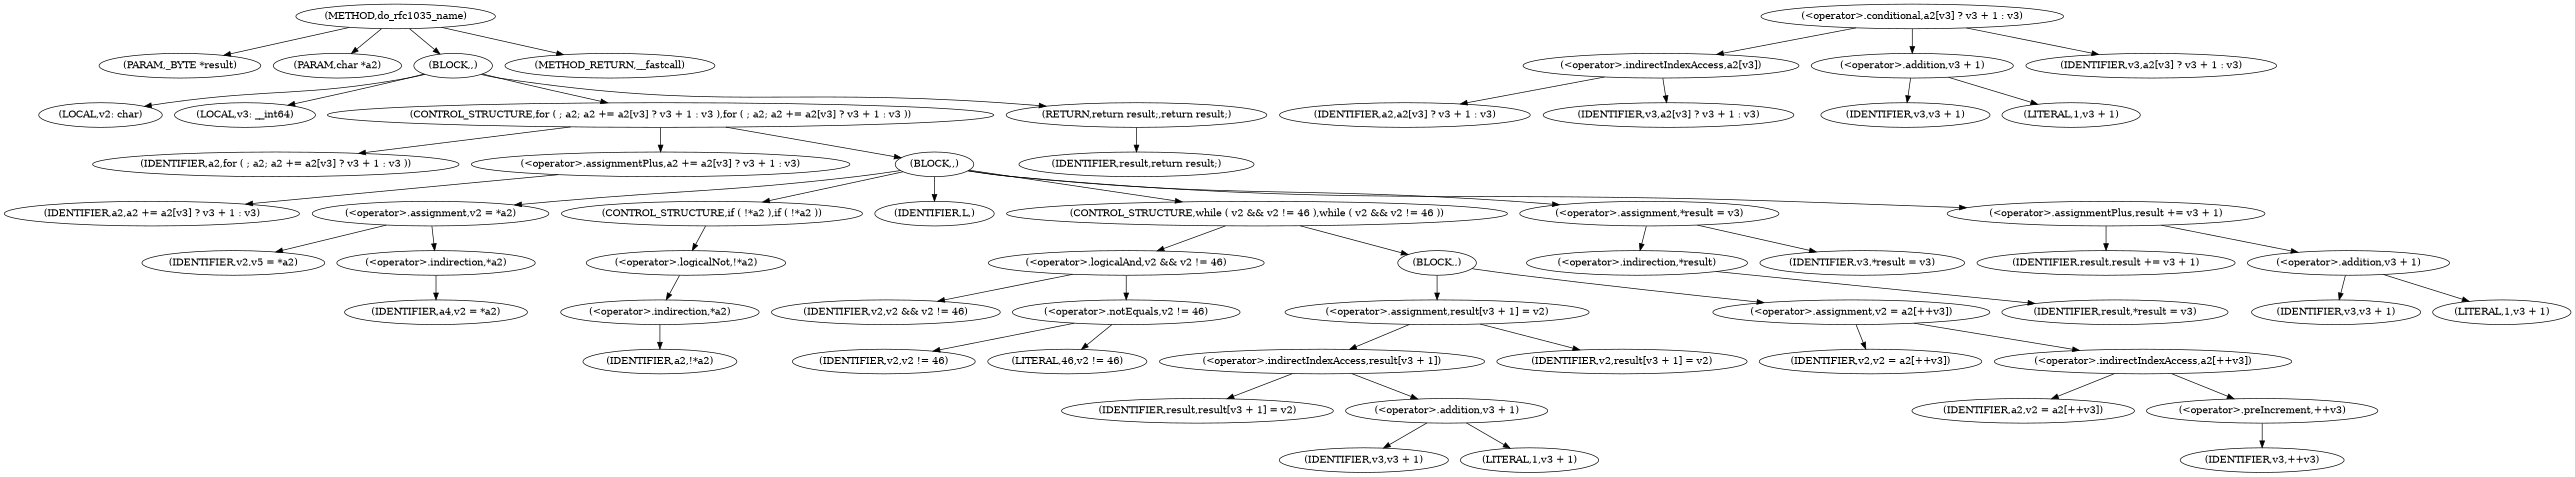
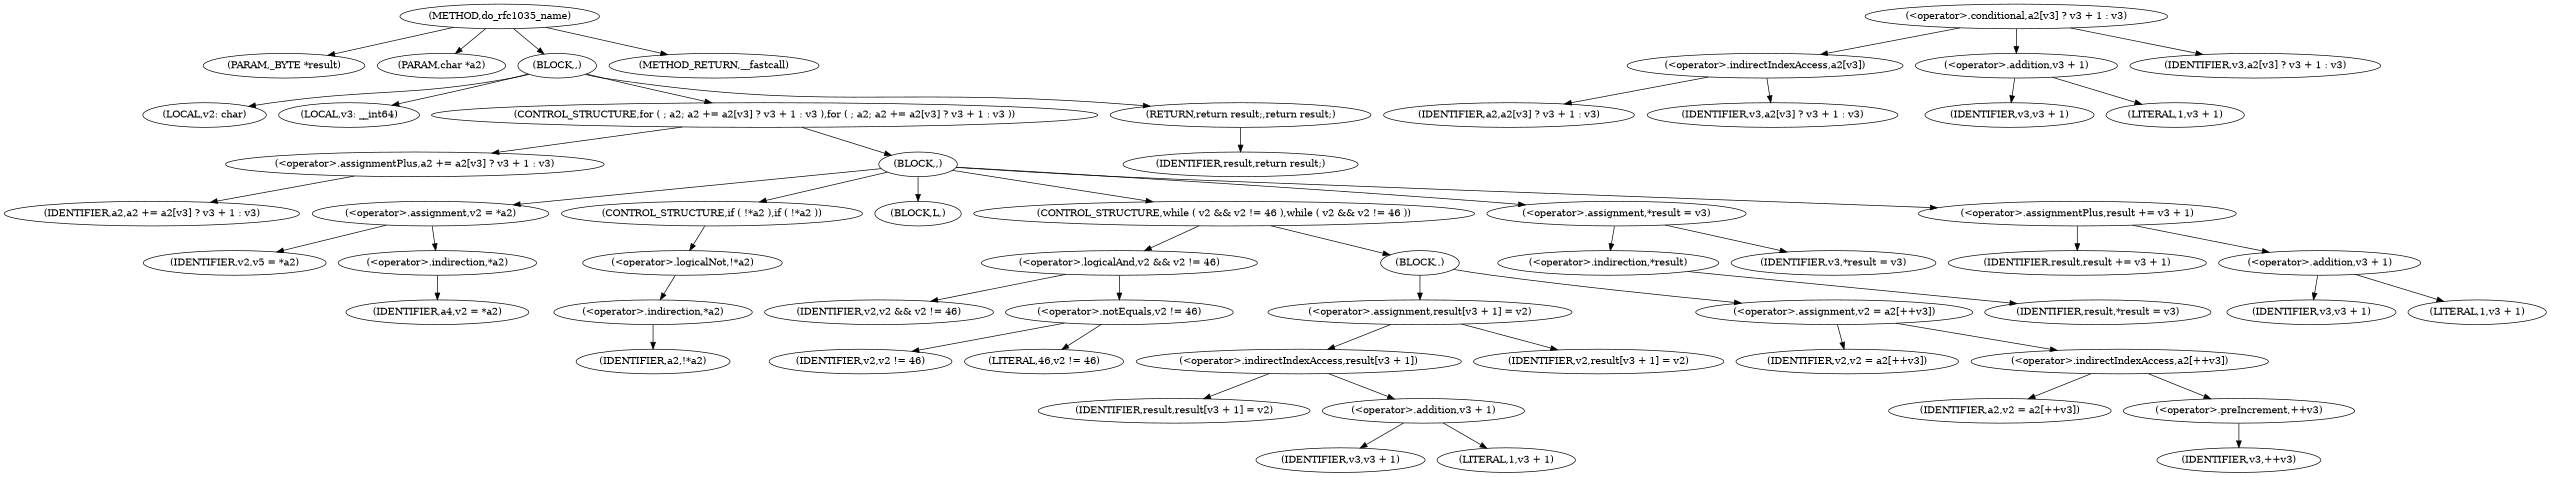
(276, 164) -> none
(935, 214) -> (918, 214)
